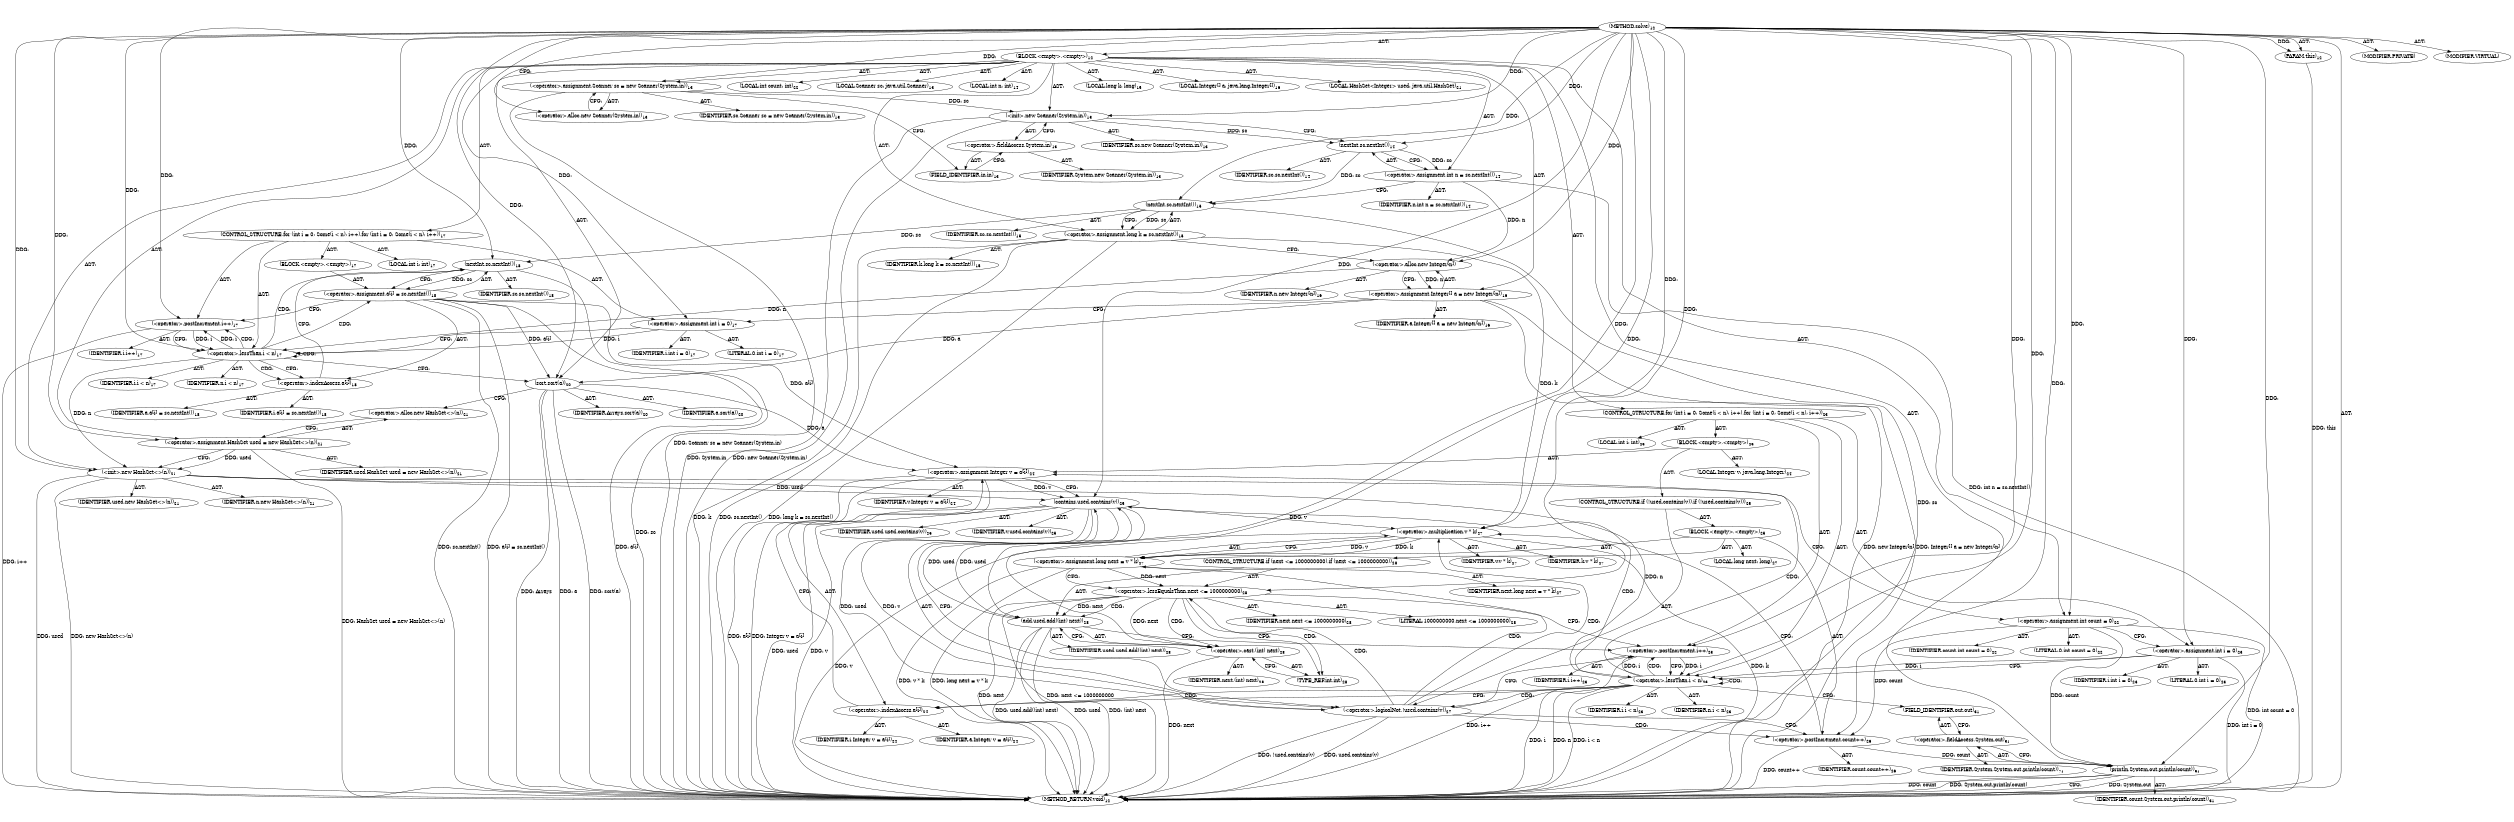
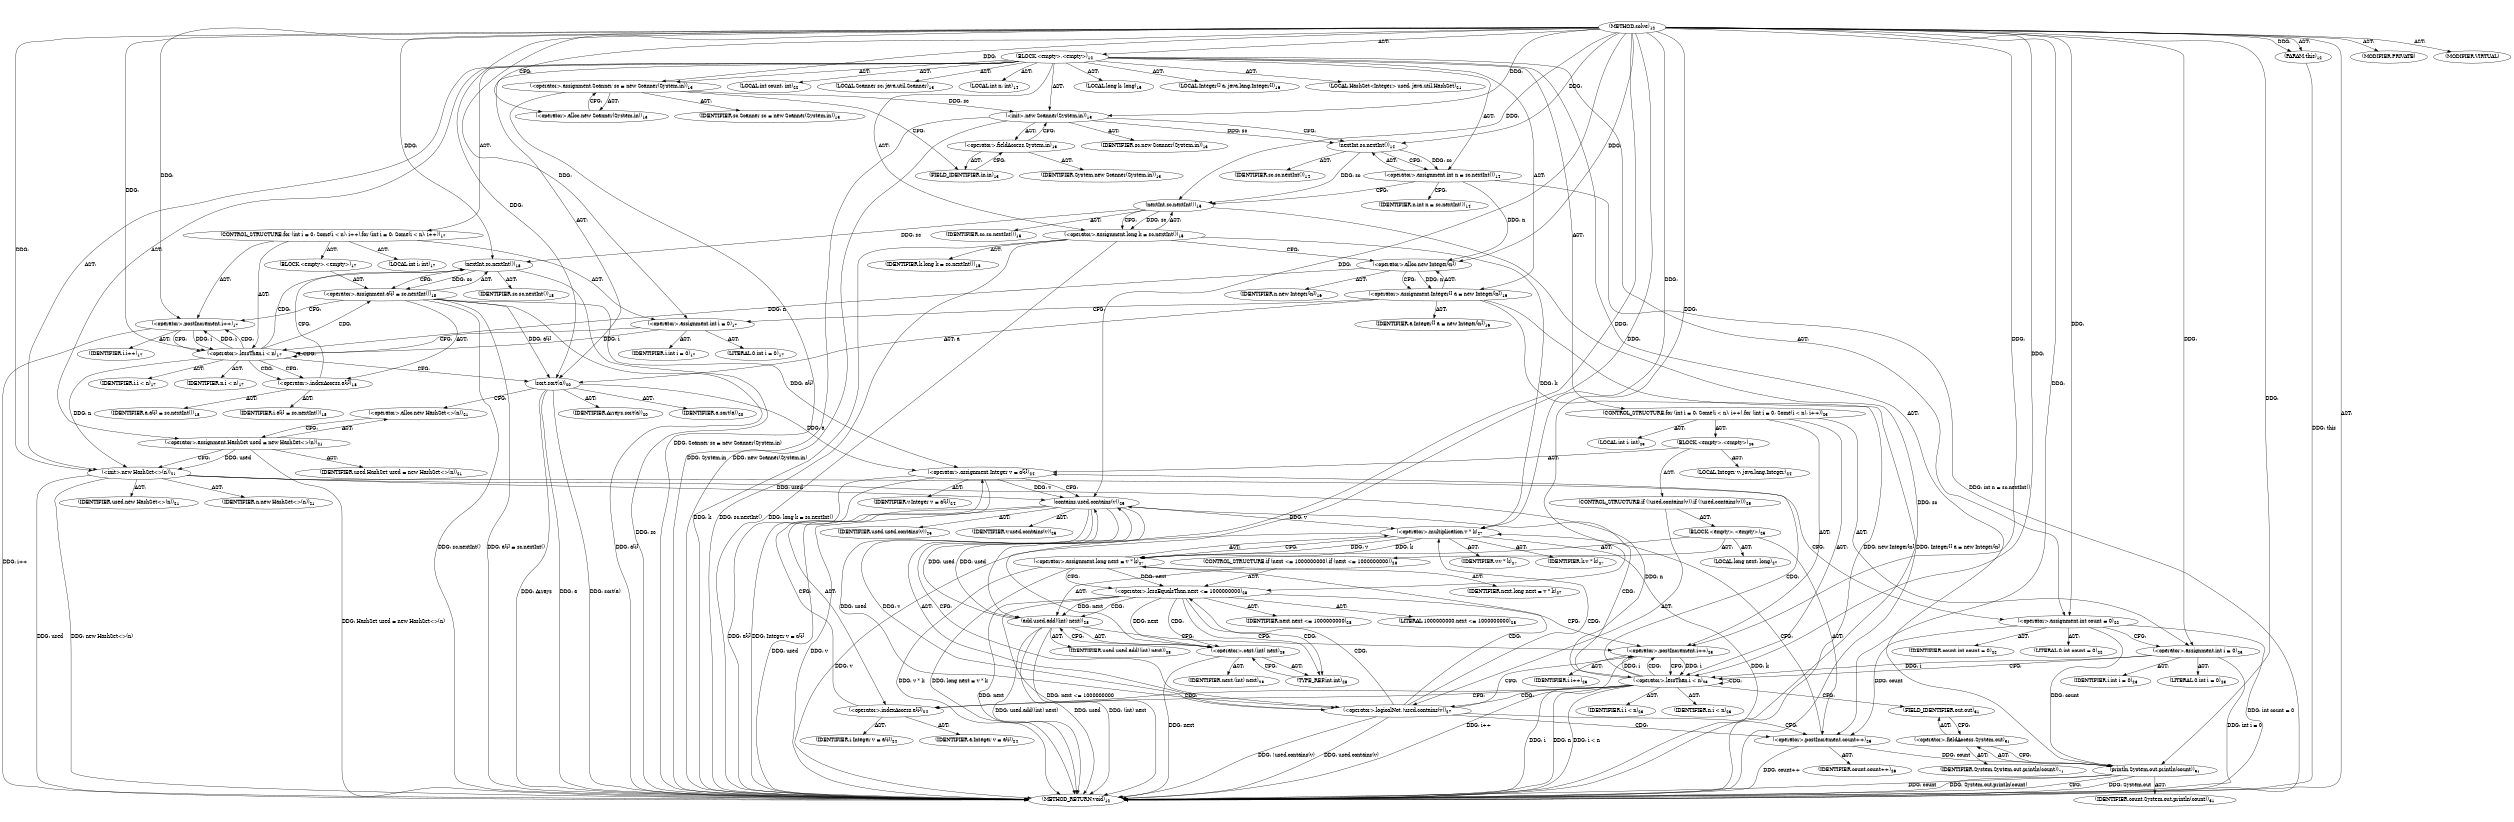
(132, 40) -> none
(1441, 191) -> (1441, 191)
(952, 339) -> (952, 339)
